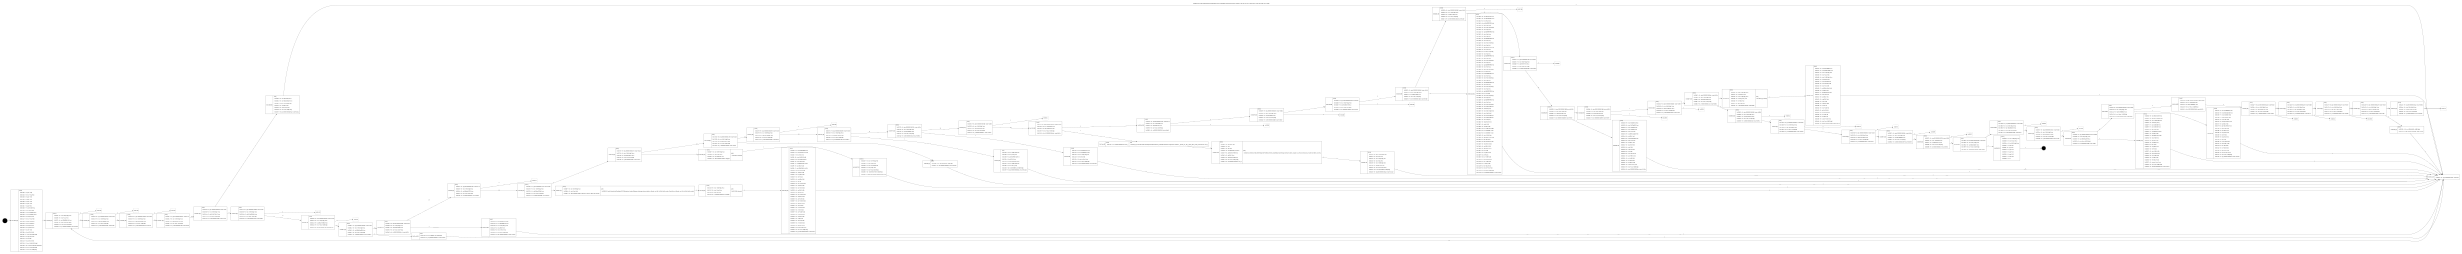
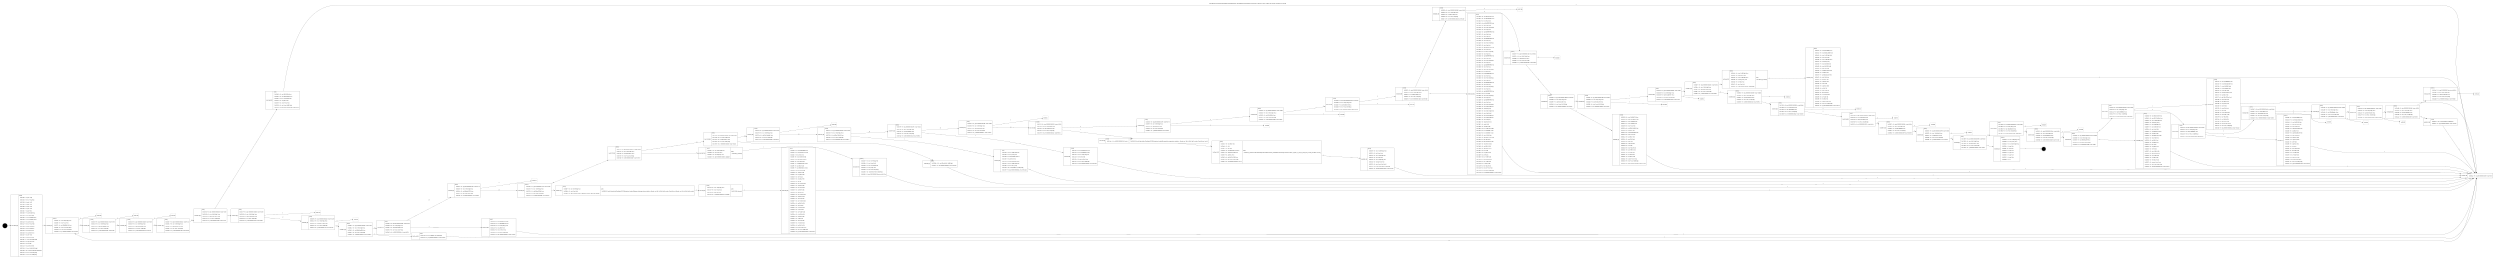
none -> (2294, 140)
